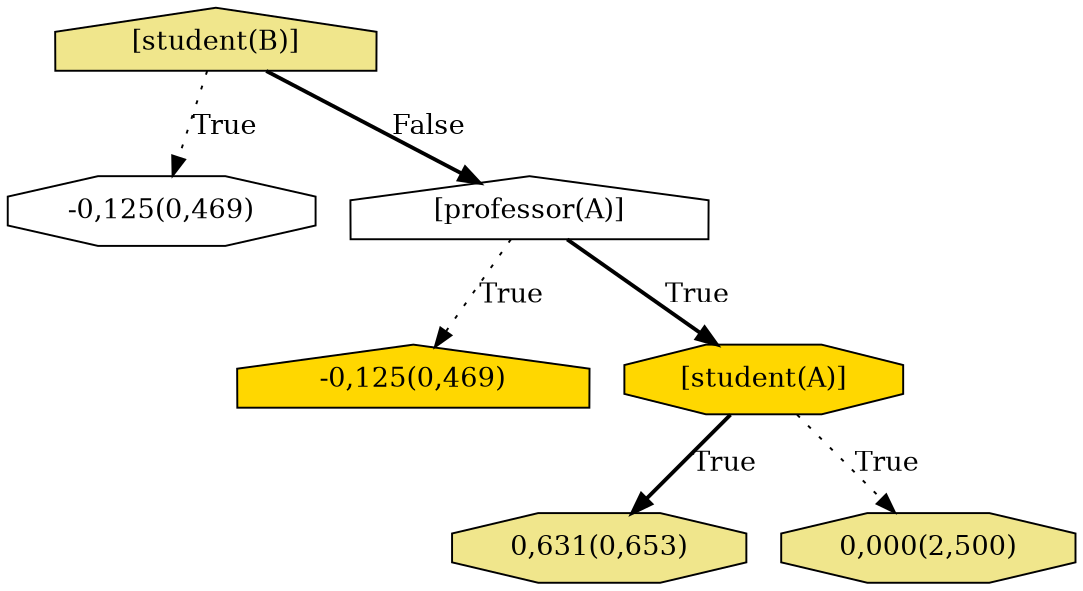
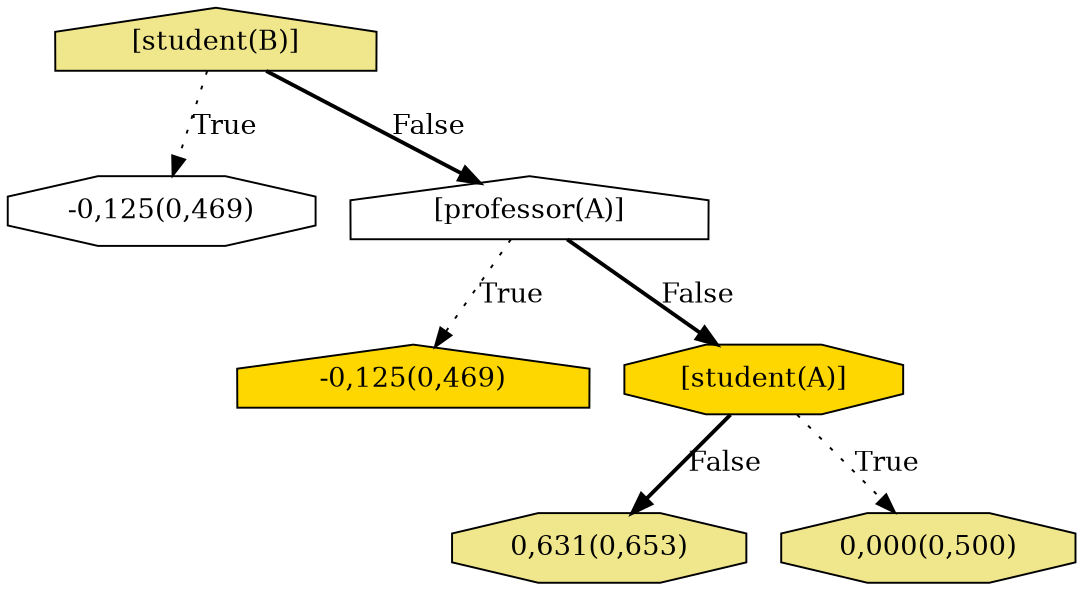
(698, 295) -> (698, 295)
(725, 464) -> (725, 464)
(928, 548) -> (928, 548)
